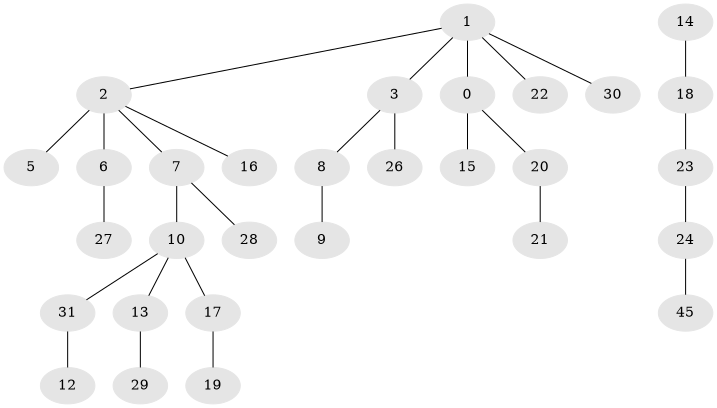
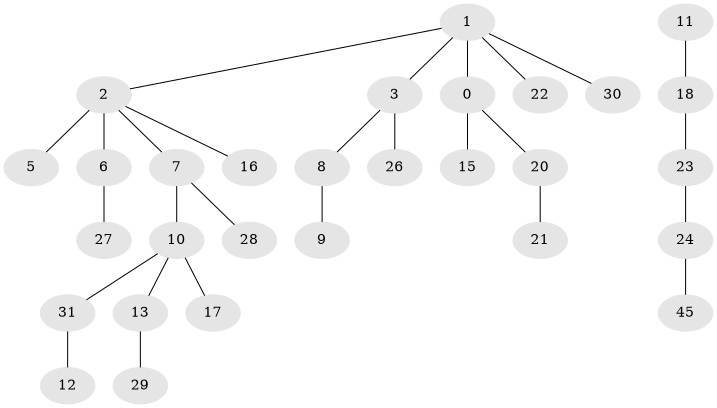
(686, 22) -> (686, 22)
(213, 386) -> none
